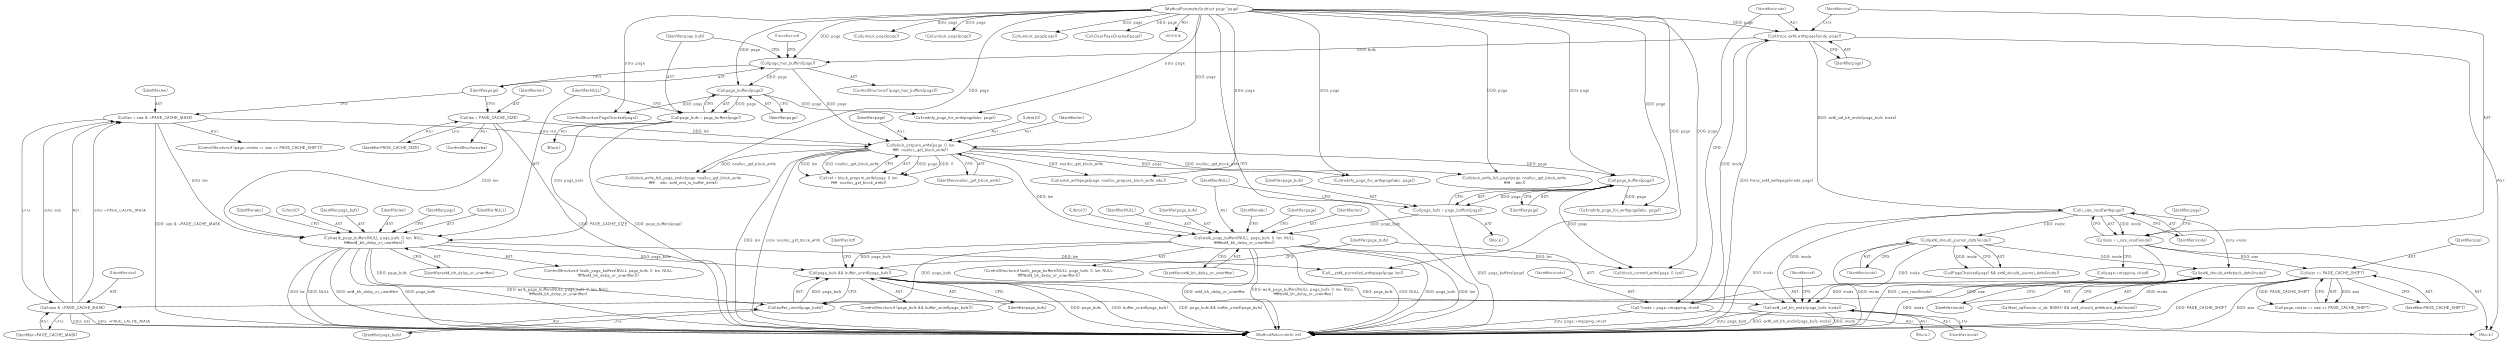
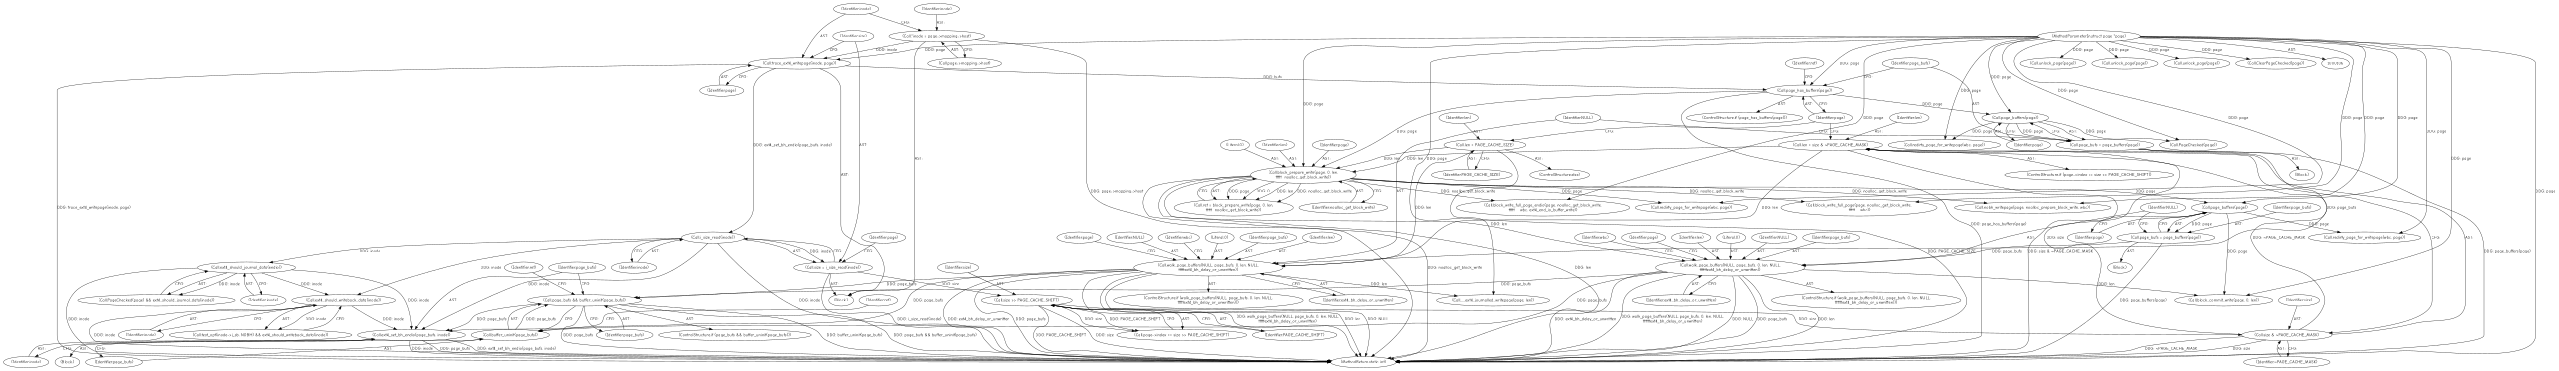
(602, 118) -> (2193, 145)
(1245, 164) -> (2546, 191)
(2099, 210) -> (713, 238)
(1956, 240) -> (246, 268)
(2123, 255) -> (962, 48)
none -> (1954, 341)
